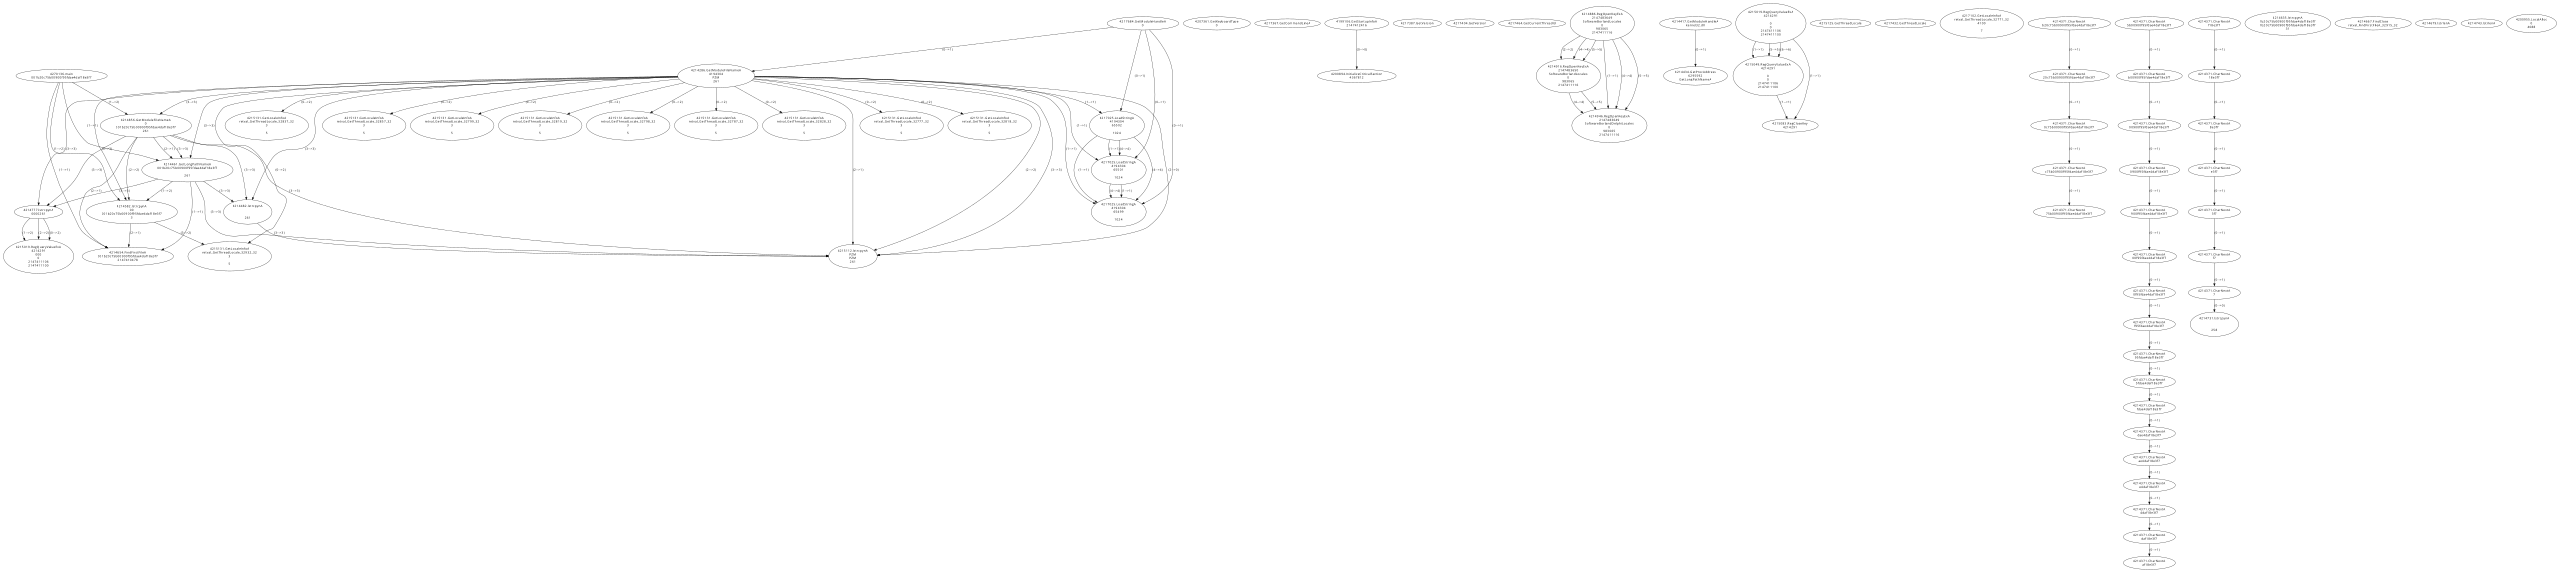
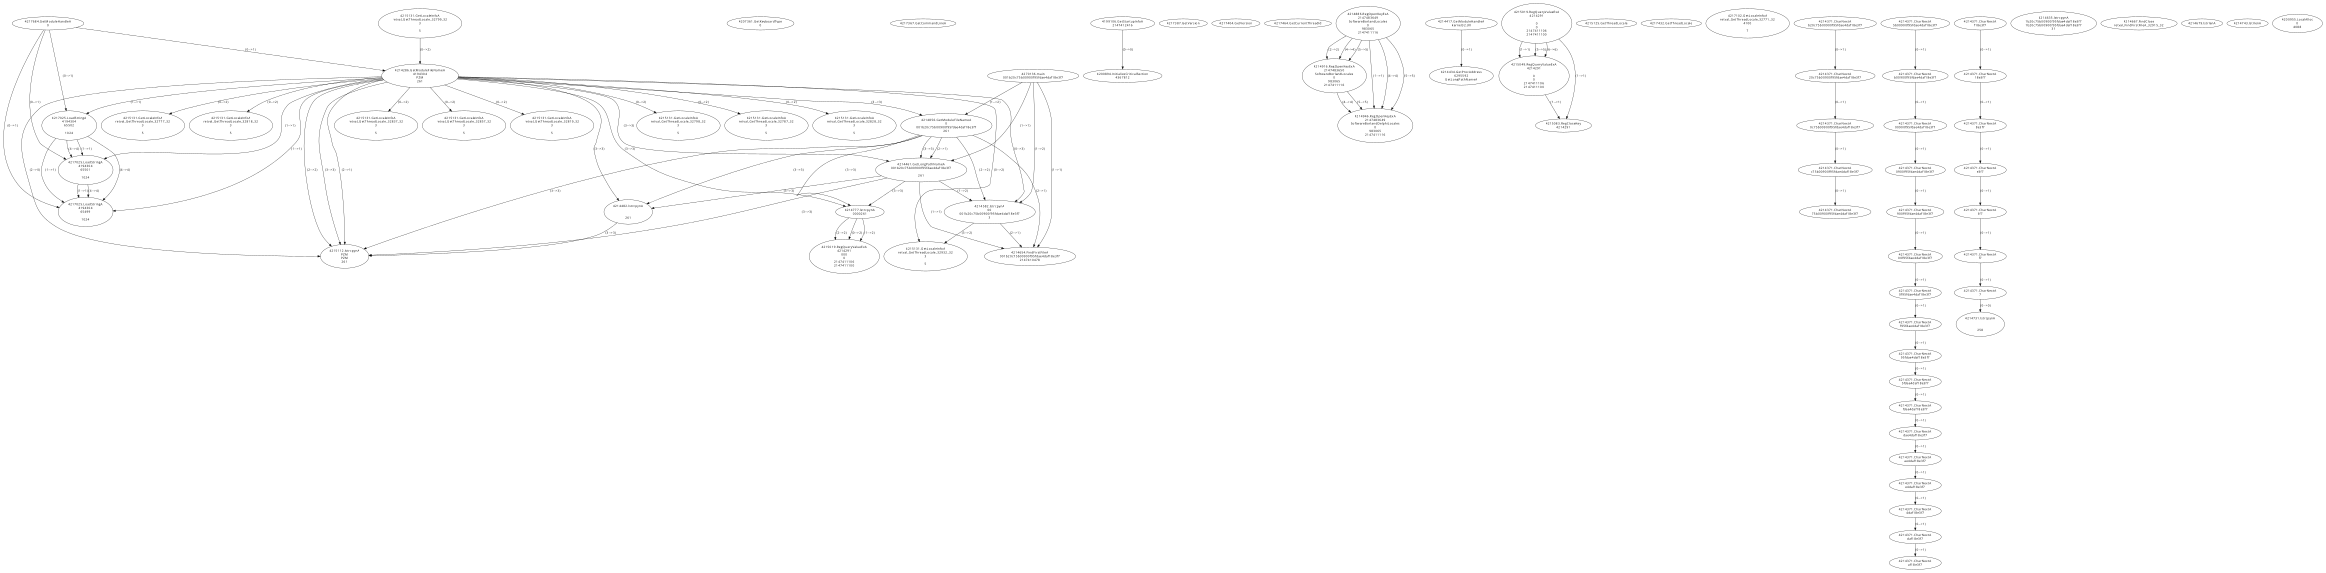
(579, 91) -> (420, 50)
